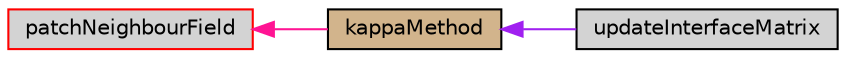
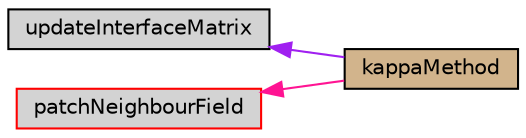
(550, 29) -> (317, 54)
